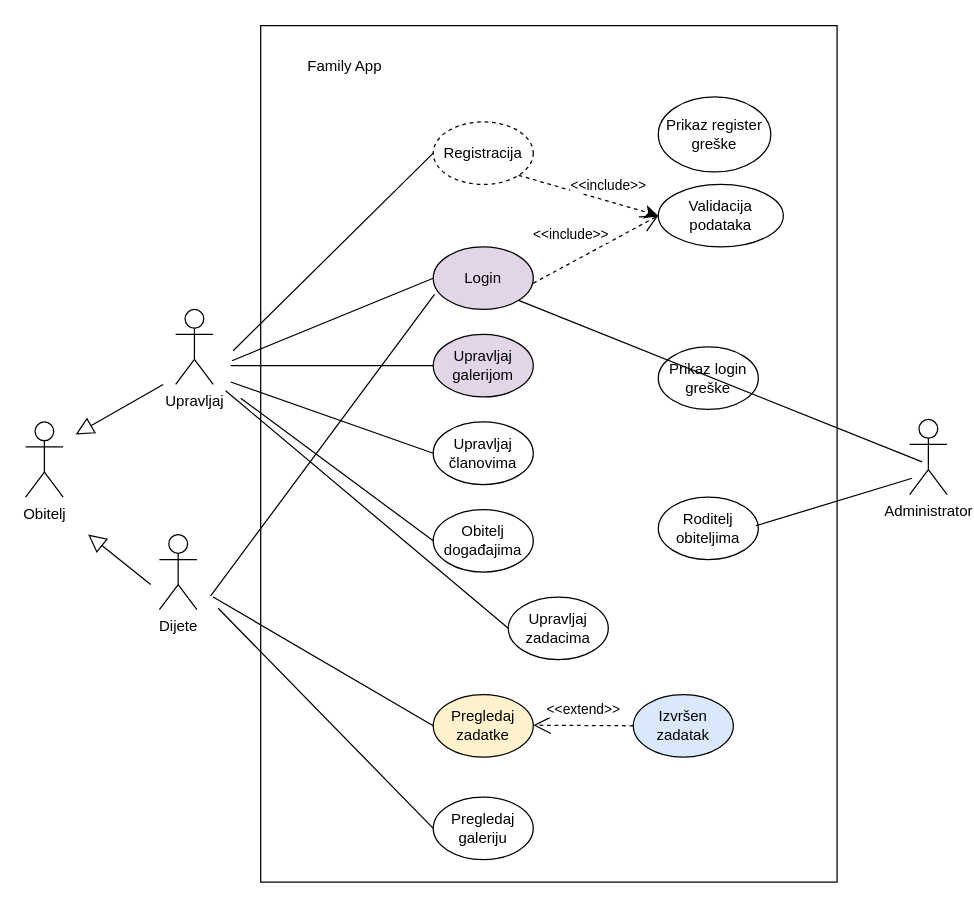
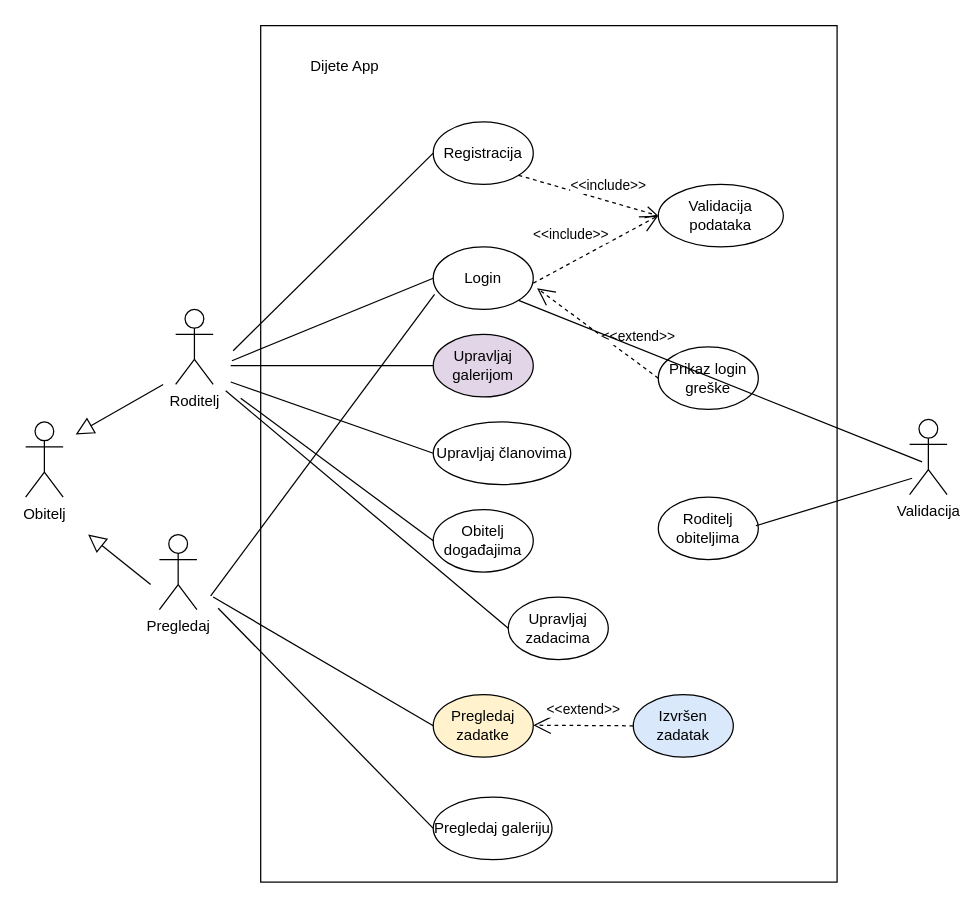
(345, 67) -> (345, 67)
(714, 134) -> none
(483, 153) -> (483, 153)
(647, 212) -> (650, 213)
(483, 278) -> (483, 278)
none -> (629, 357)
(195, 402) -> (195, 402)
(483, 453) -> (502, 453)
(929, 512) -> (929, 512)
(179, 627) -> (179, 627)
(483, 828) -> (493, 828)
